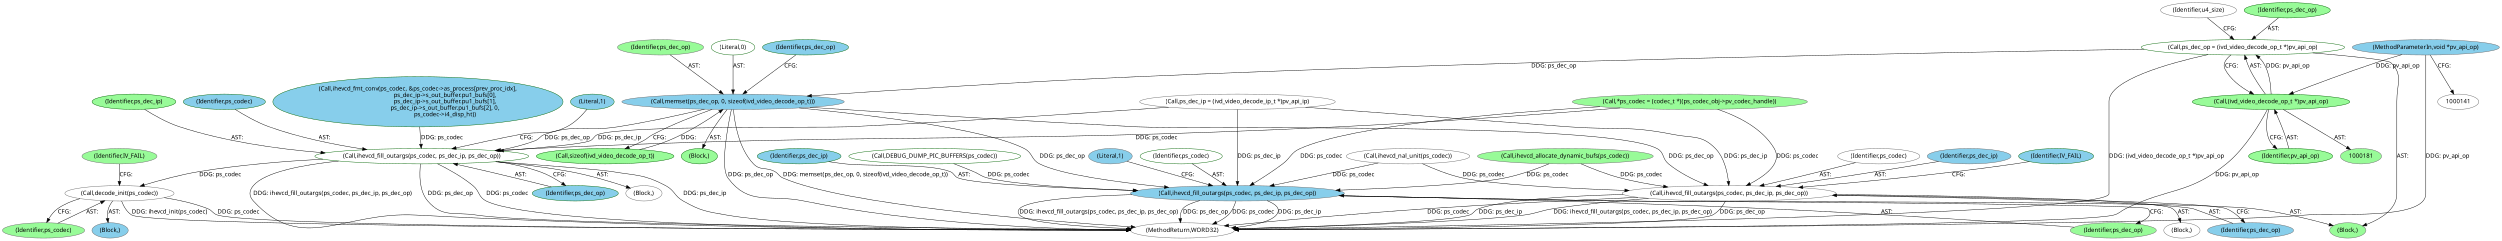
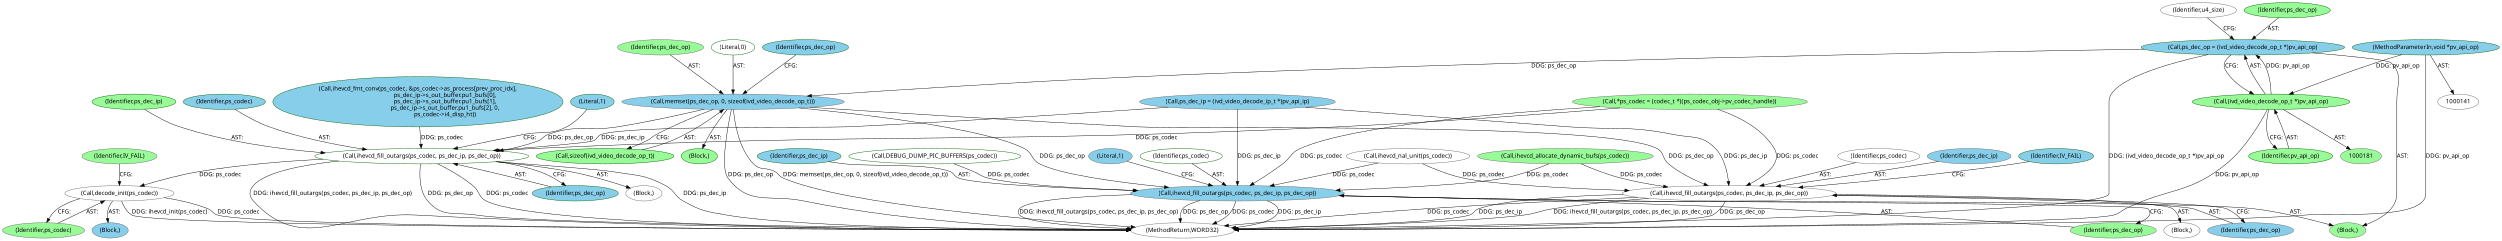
(2243, 47) -> (2243, 47)
(2426, 47) -> (2426, 47)
(2445, 66) -> (2445, 66)
(1237, 102) -> (1237, 102)
(690, 138) -> (691, 138)
